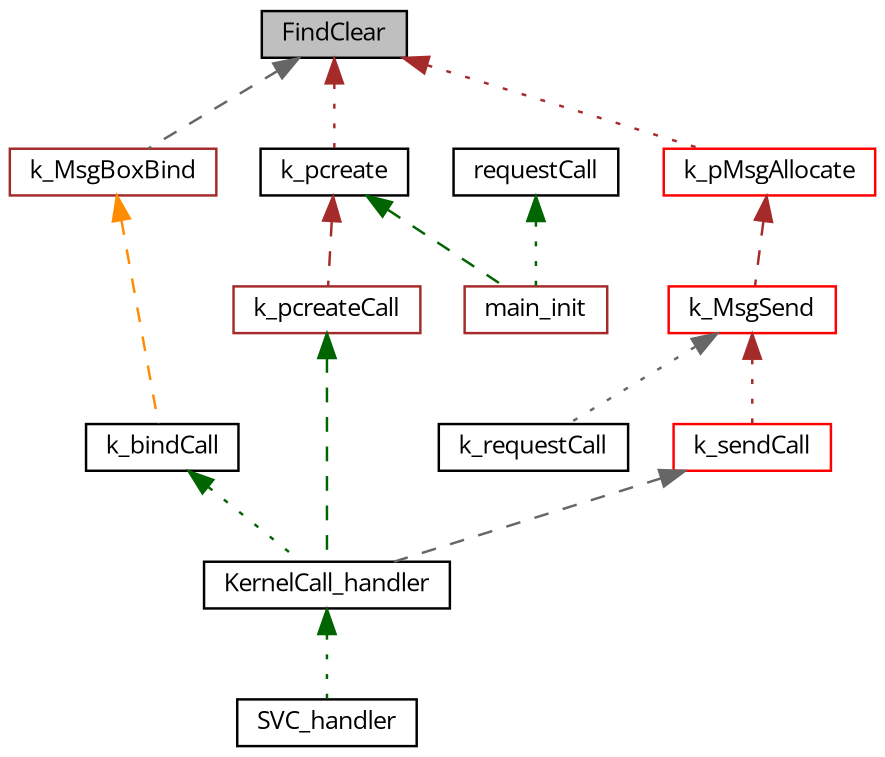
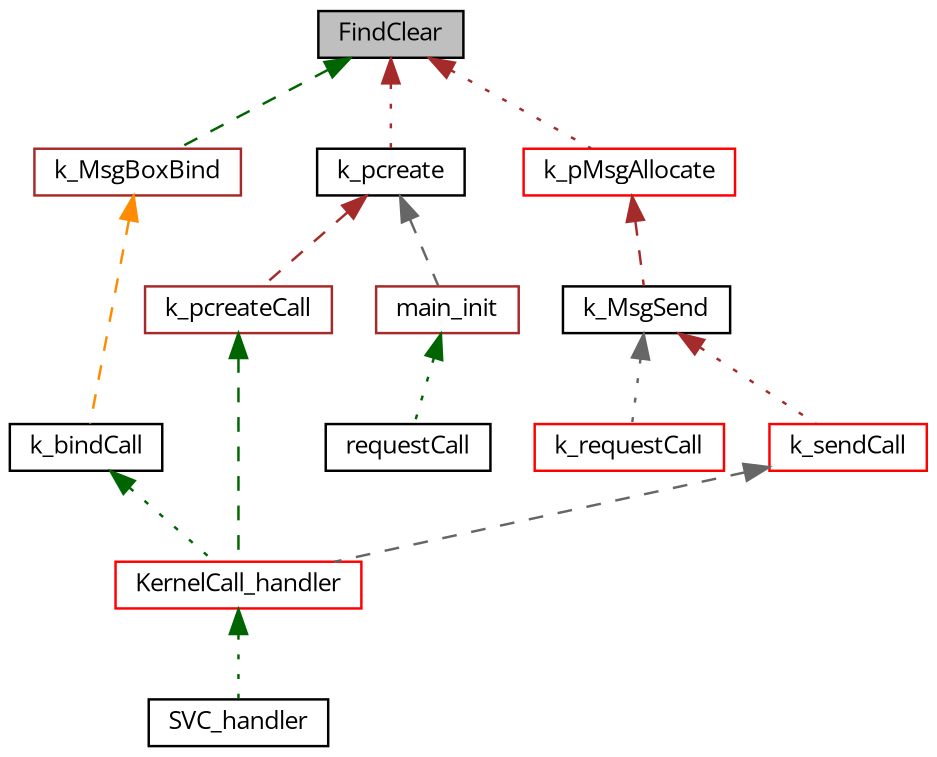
(213, 110) -> (253, 109)
(446, 248) -> (424, 253)
(536, 254) -> (424, 391)
(752, 310) -> (647, 310)
(533, 447) -> (629, 447)
(327, 585) -> (238, 585)
